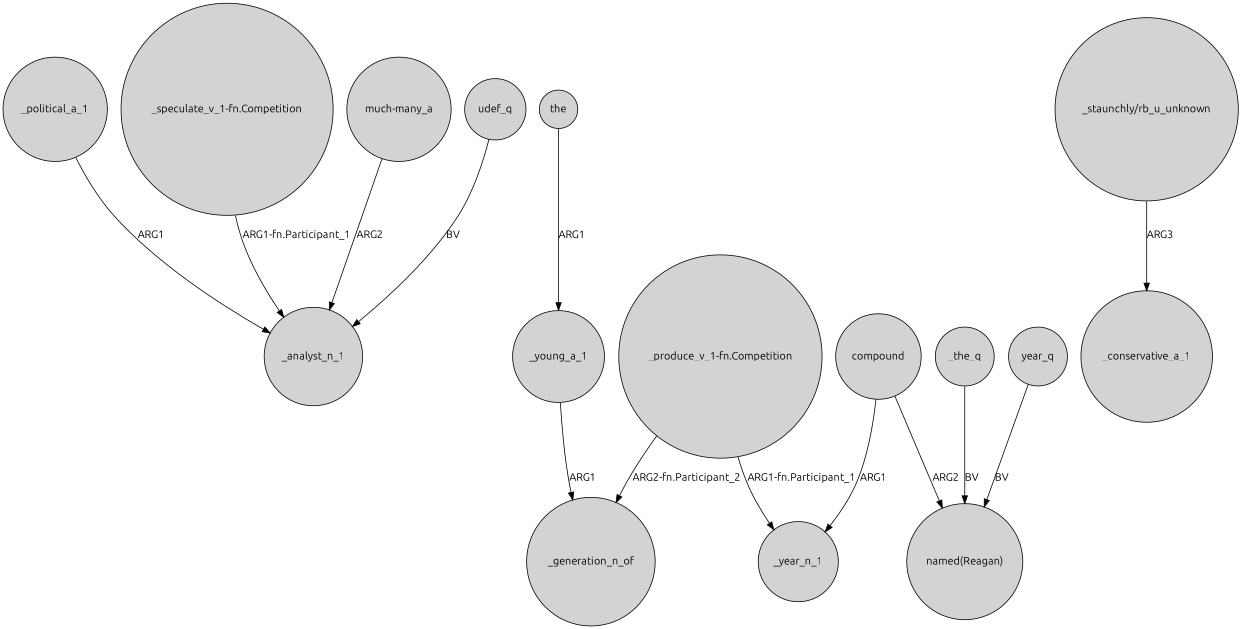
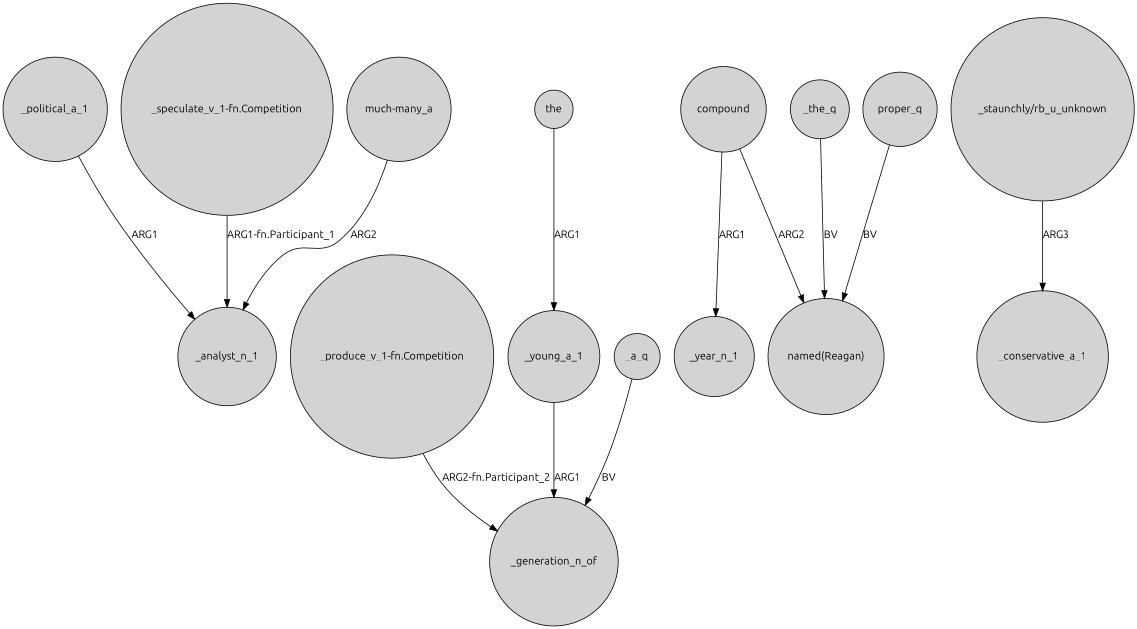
(495, 109) -> none
none -> (637, 357)
(1038, 357) -> (900, 109)
(751, 491) -> none
